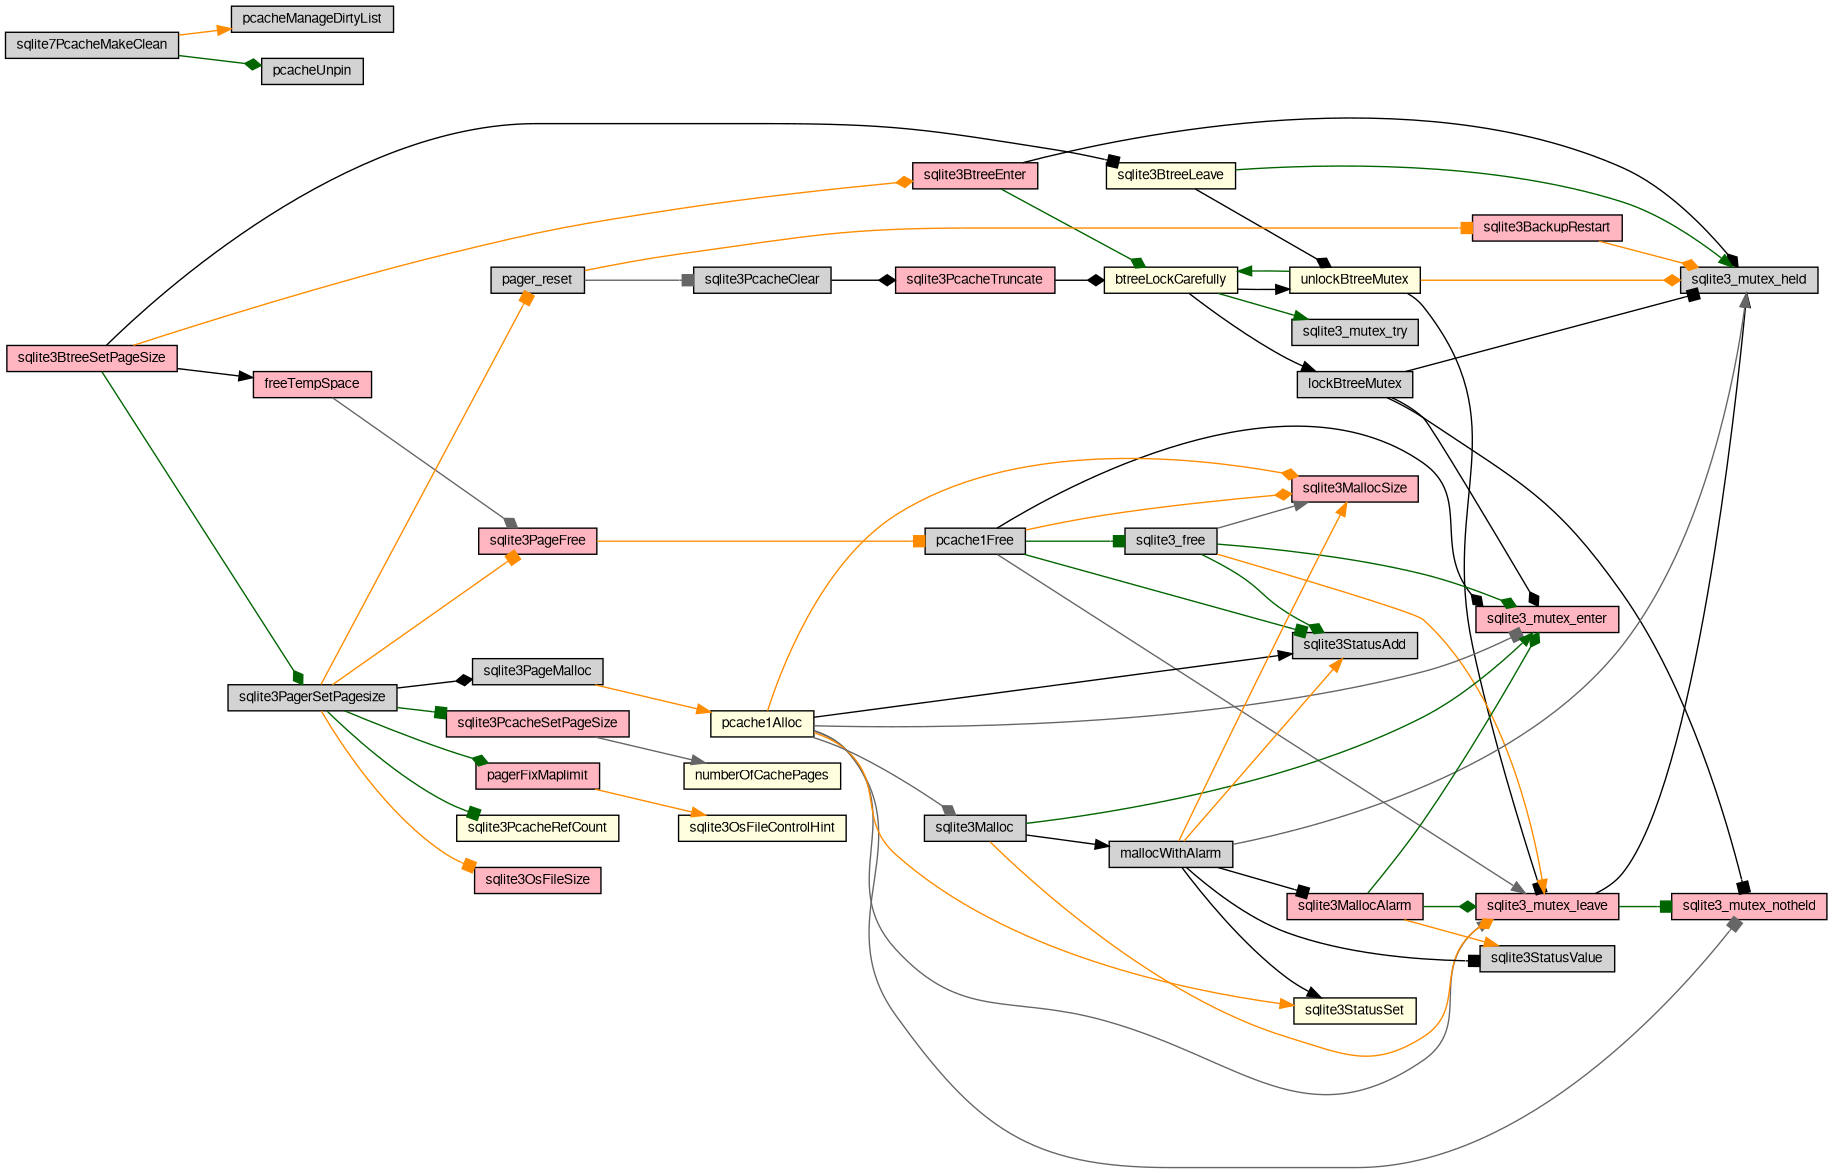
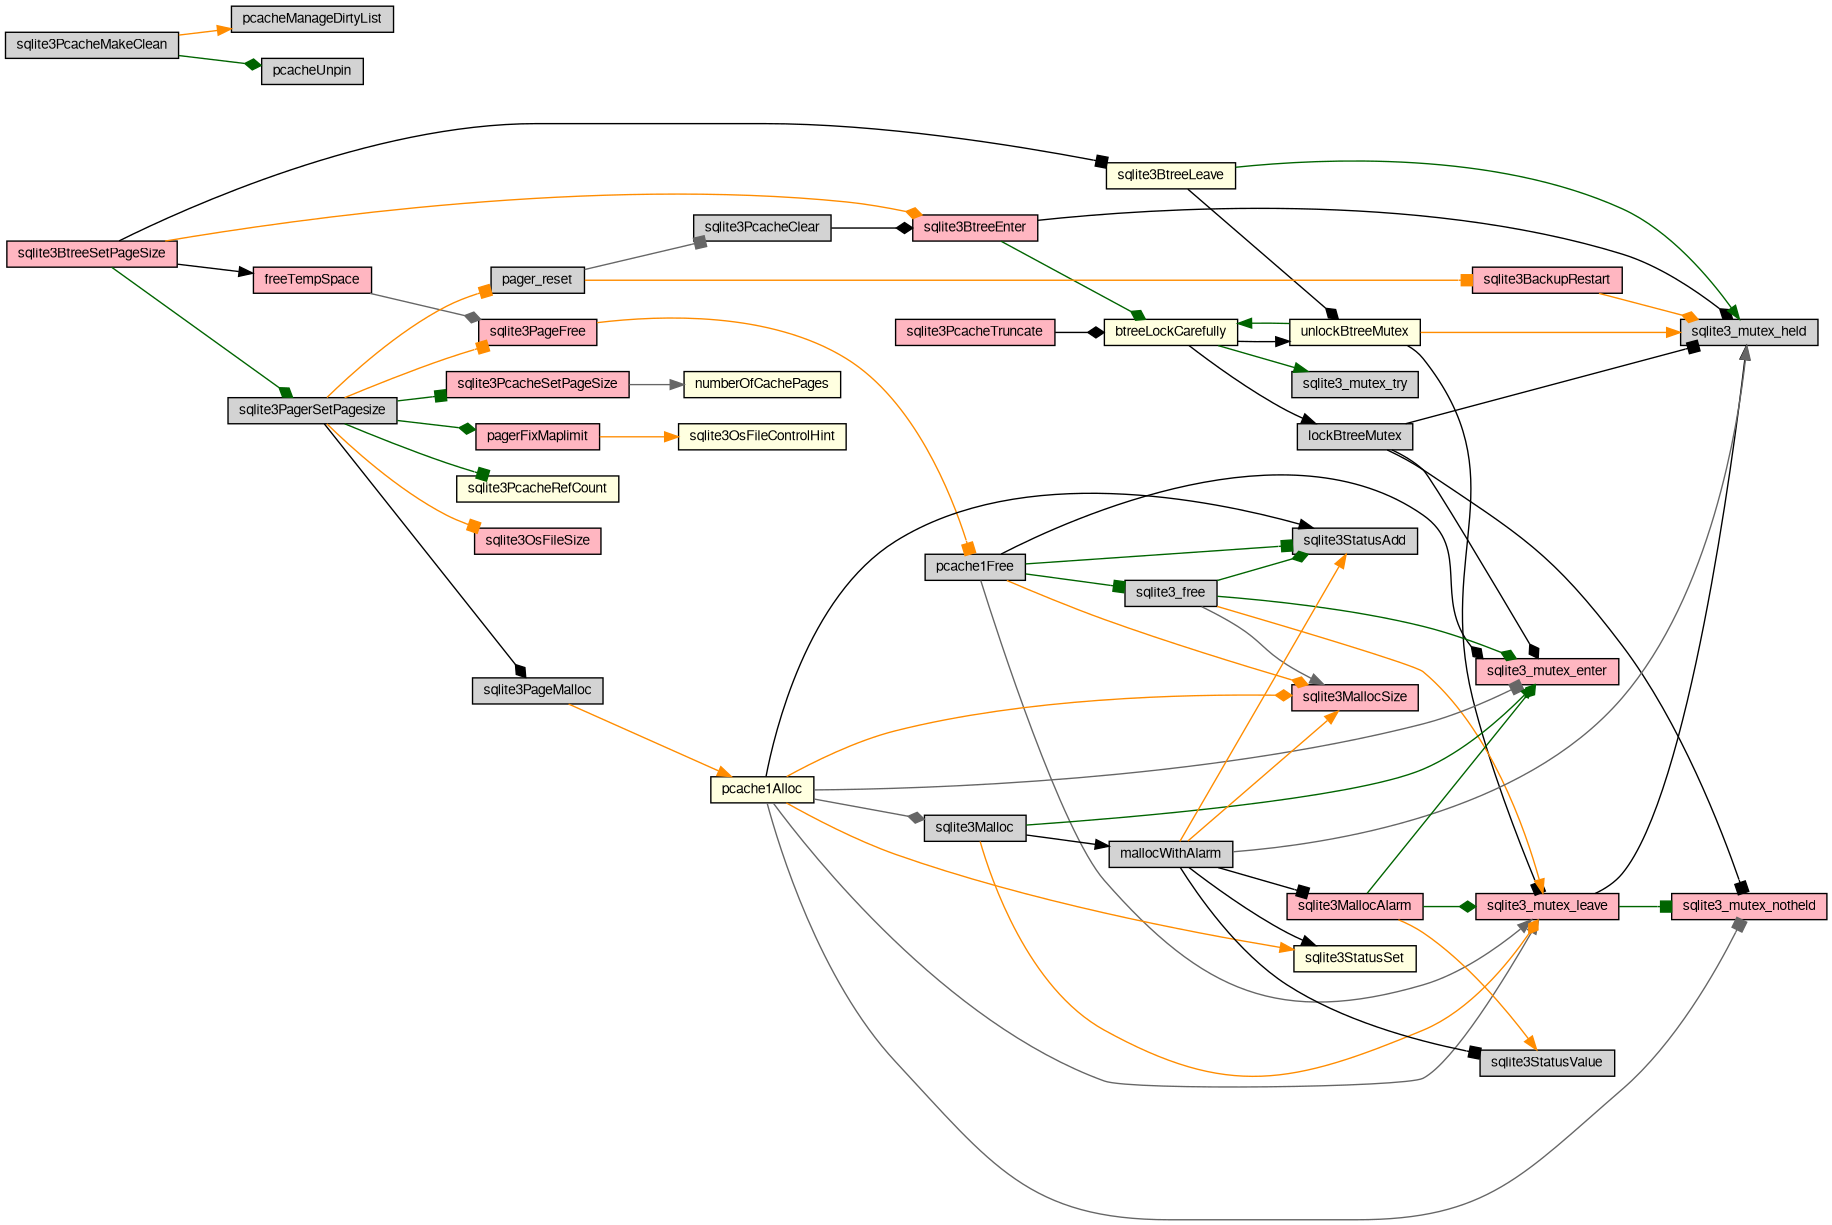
(92, 45) -> (92, 45)
(855, 280) -> (864, 228)
(1542, 280) -> (1543, 332)
